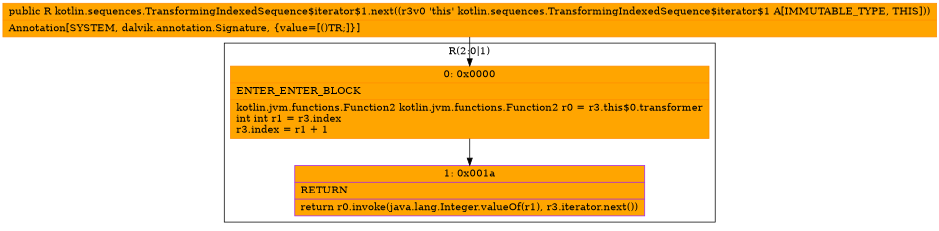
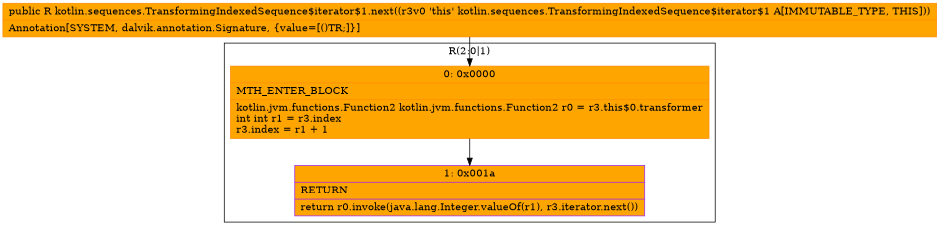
(299, 91) -> (293, 91)
